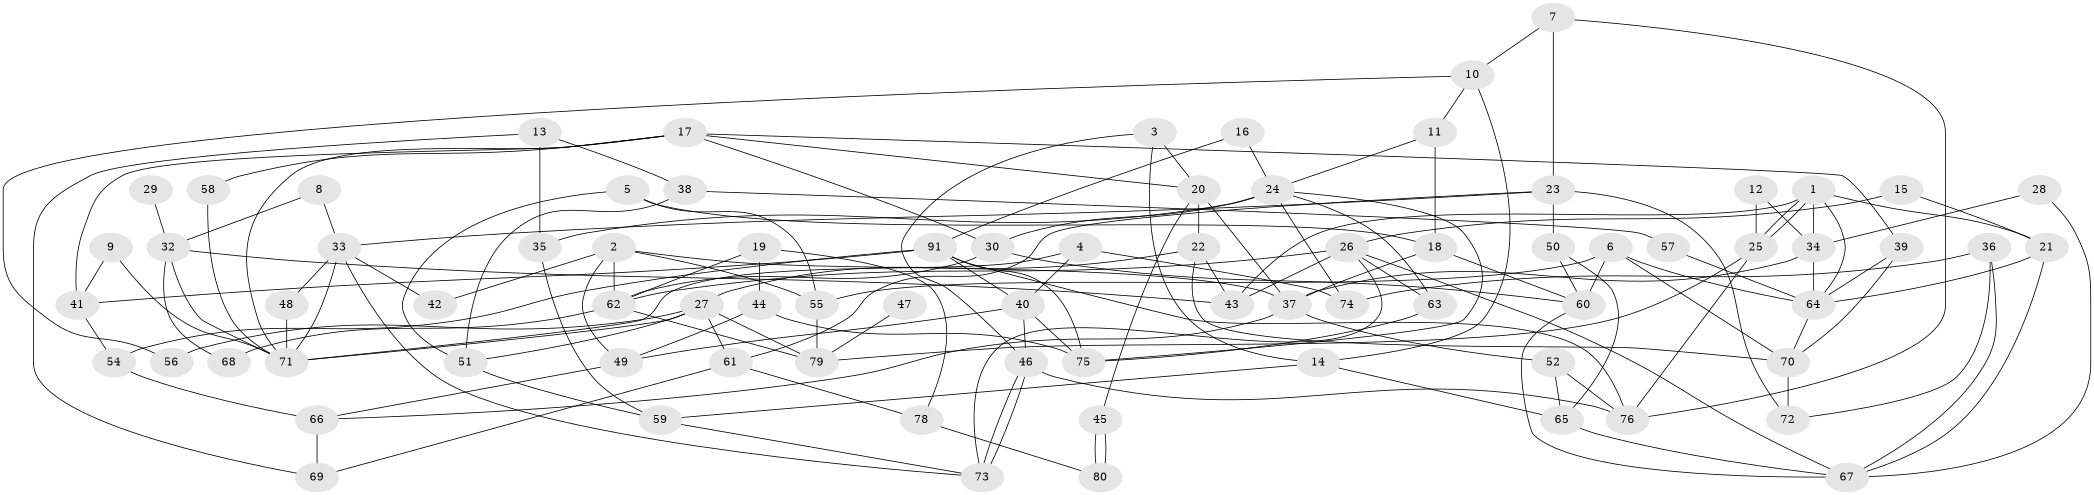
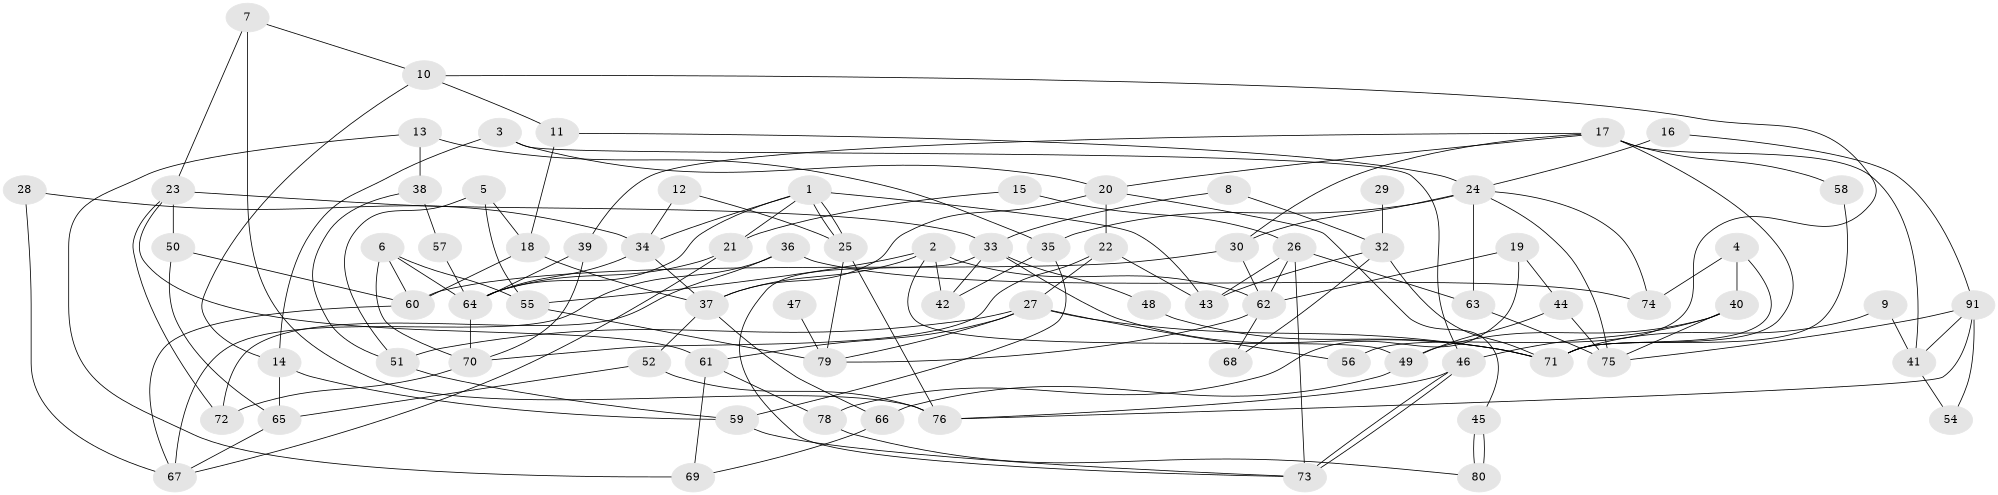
none -> (998, 275)
(979, 276) -> none
(1593, 342) -> none
(212, 397) -> none
